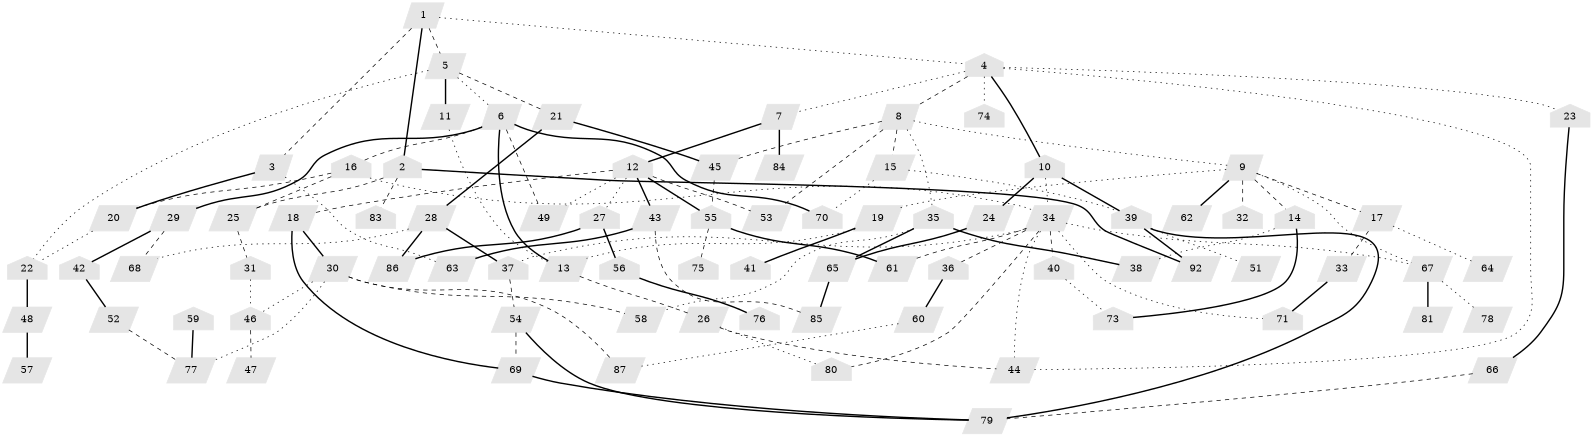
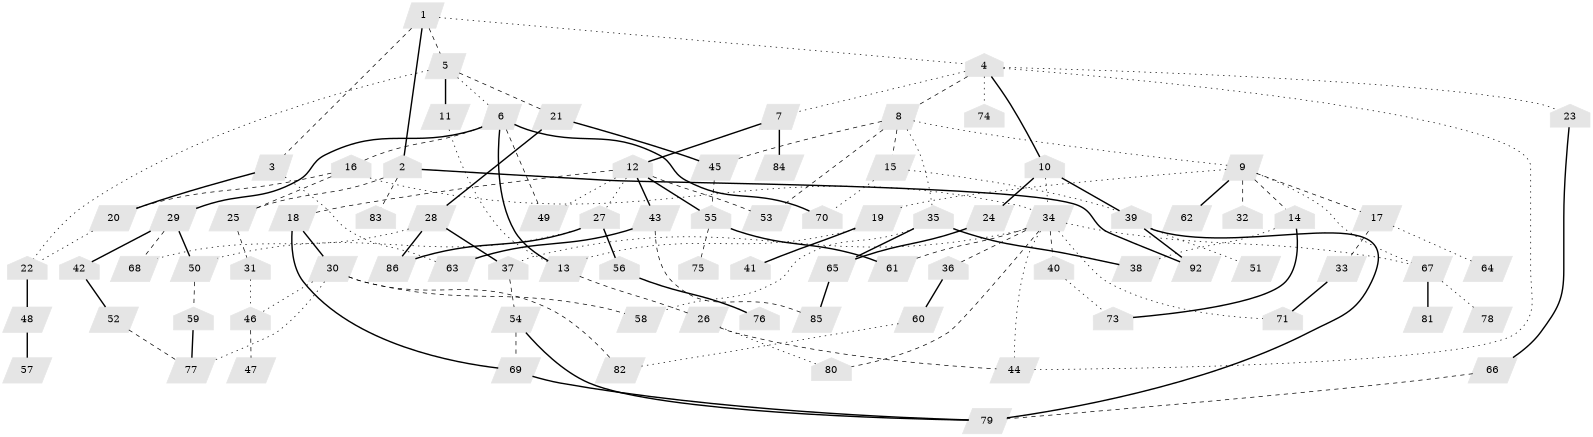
none -> (195, 269)
(620, 370) -> (620, 370)
